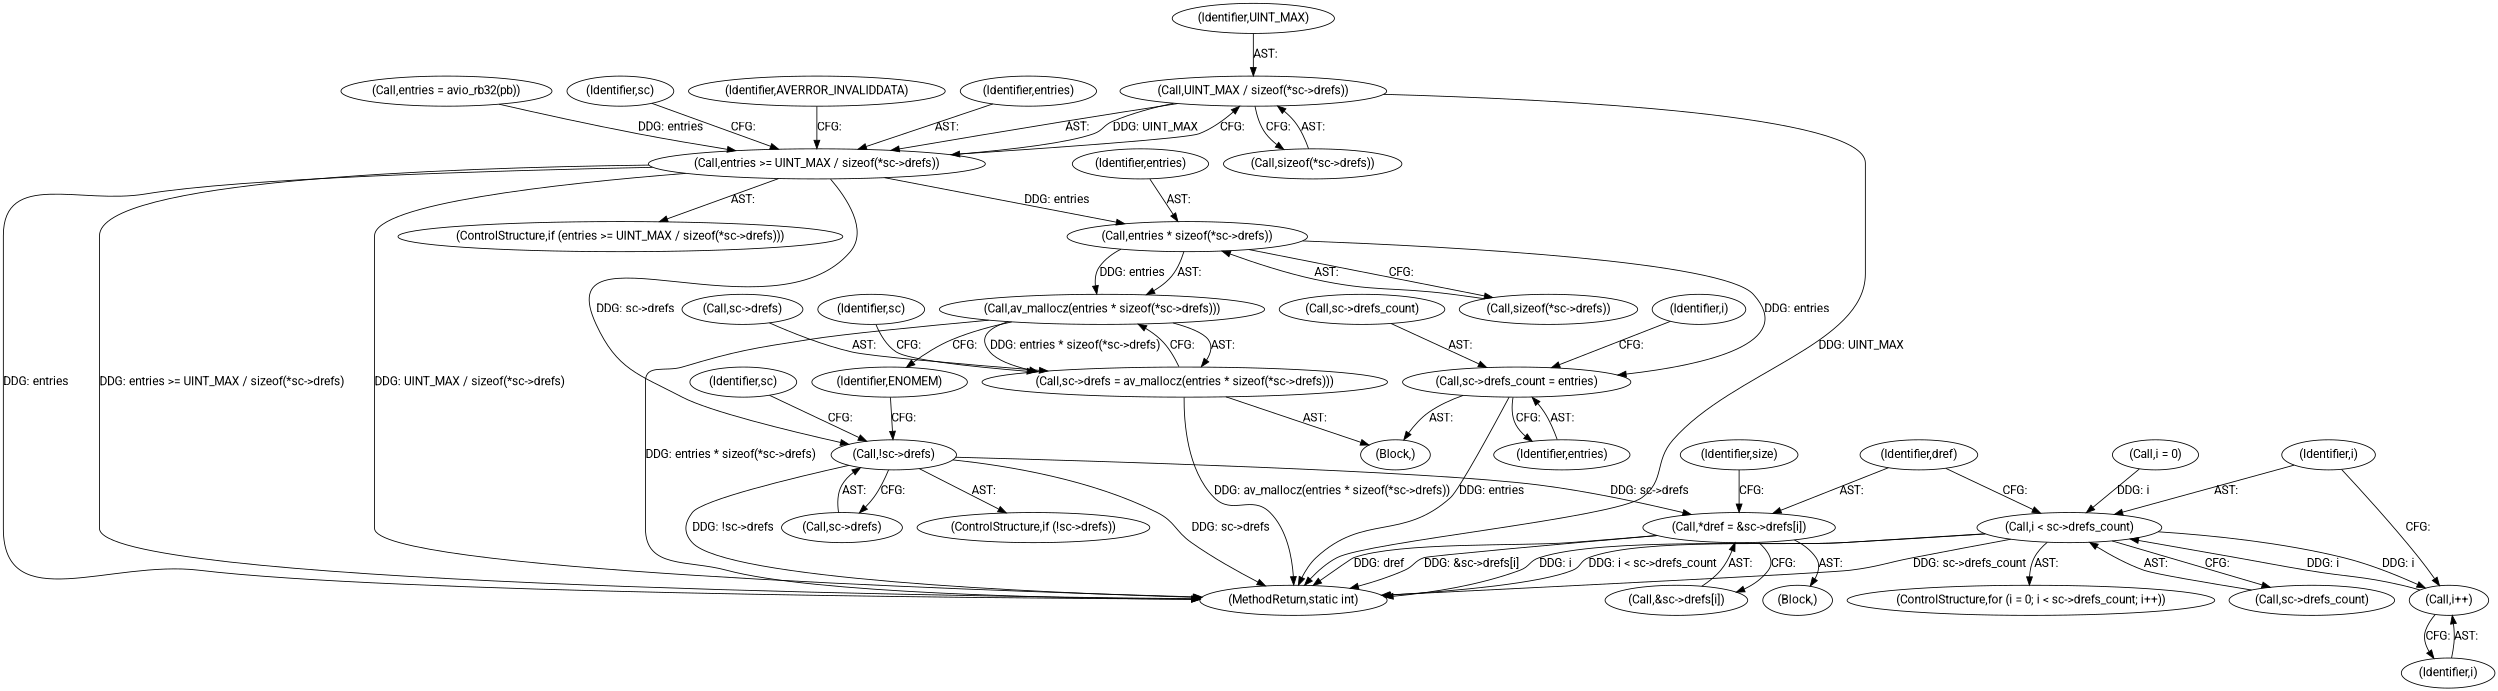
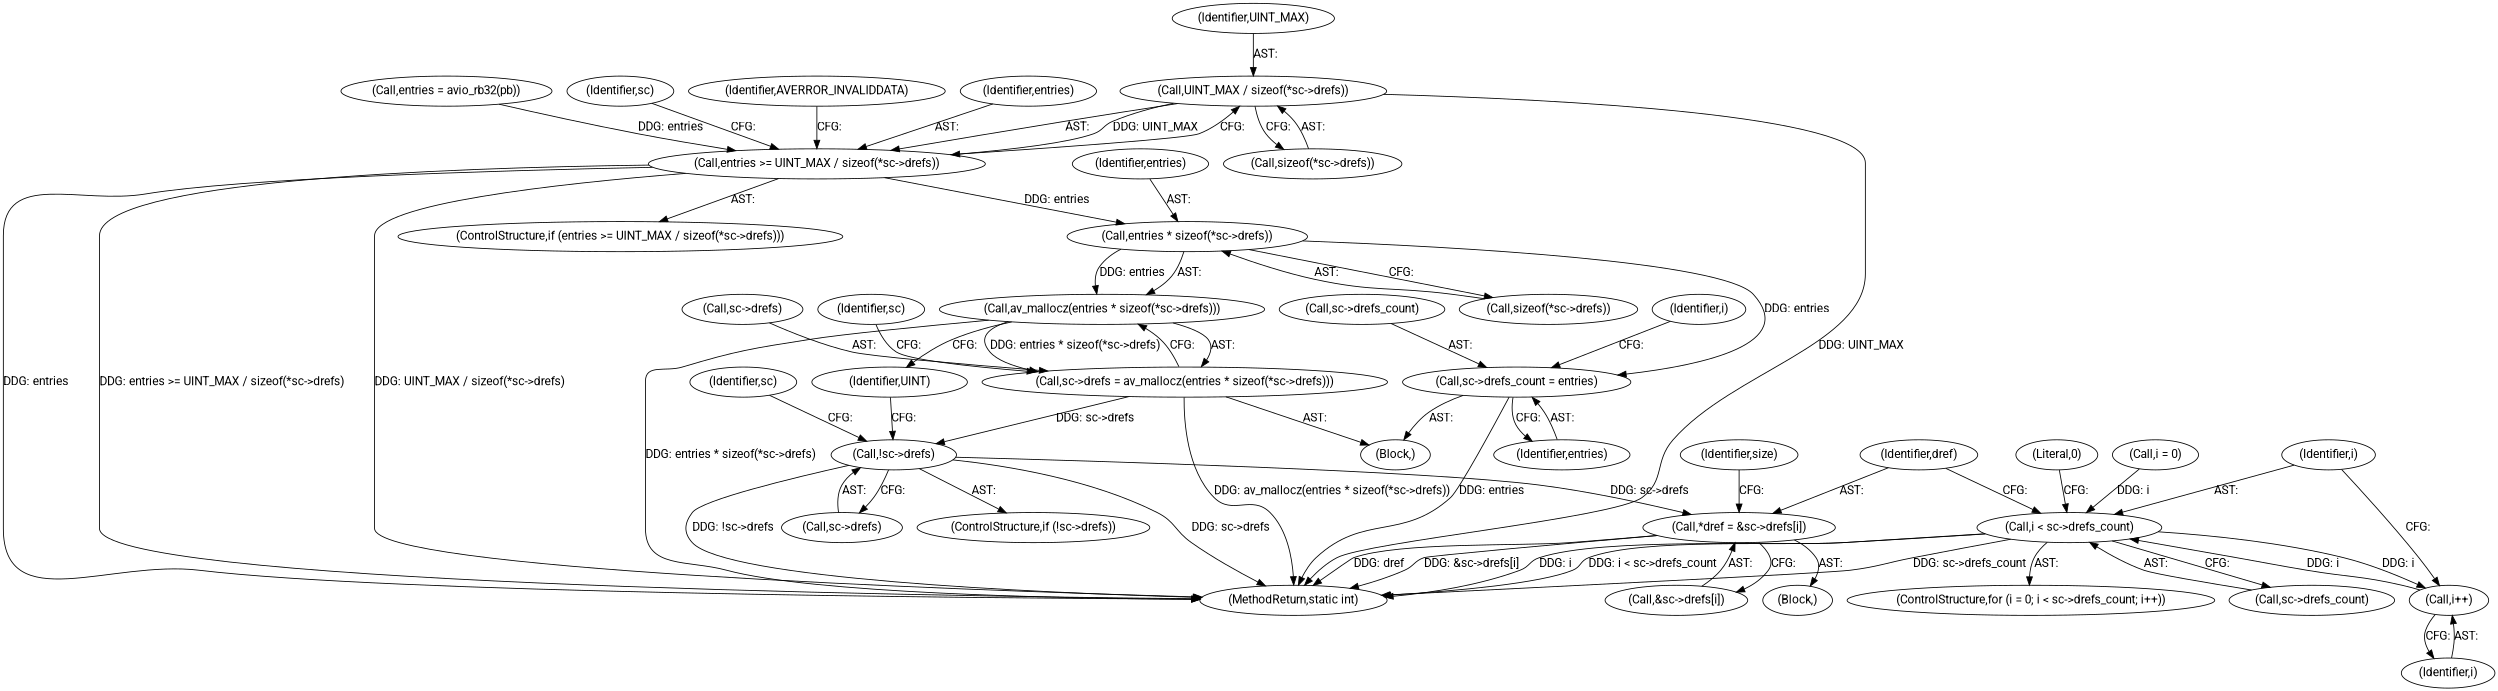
(607, 280) -> (1037, 419)
(890, 382) -> (890, 382)
none -> (2057, 455)
